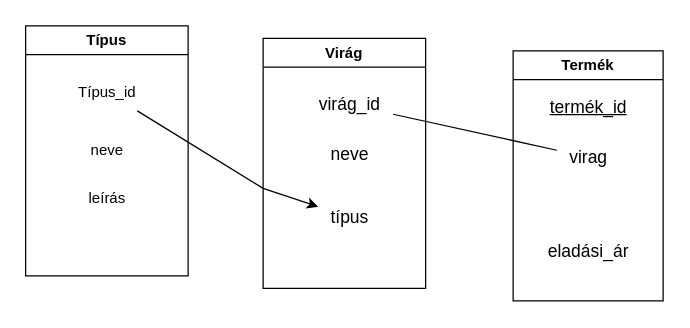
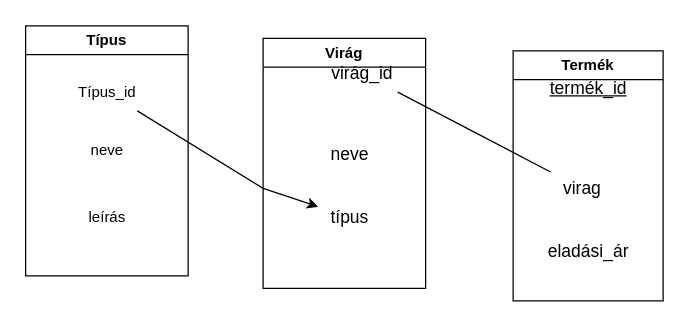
(349, 104) -> (362, 73)
(588, 107) -> (588, 88)
(588, 157) -> (582, 188)
(107, 198) -> (107, 217)
